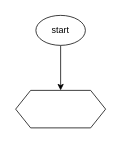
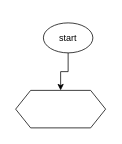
(60, 30) -> (68, 38)
